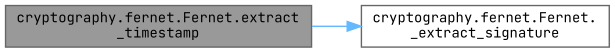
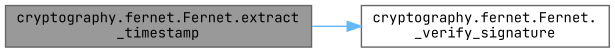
(485, 26) -> (485, 26)
